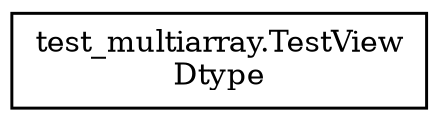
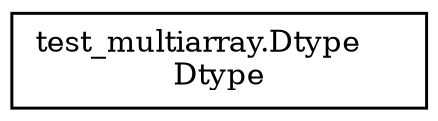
(219, 61) -> (219, 61)
